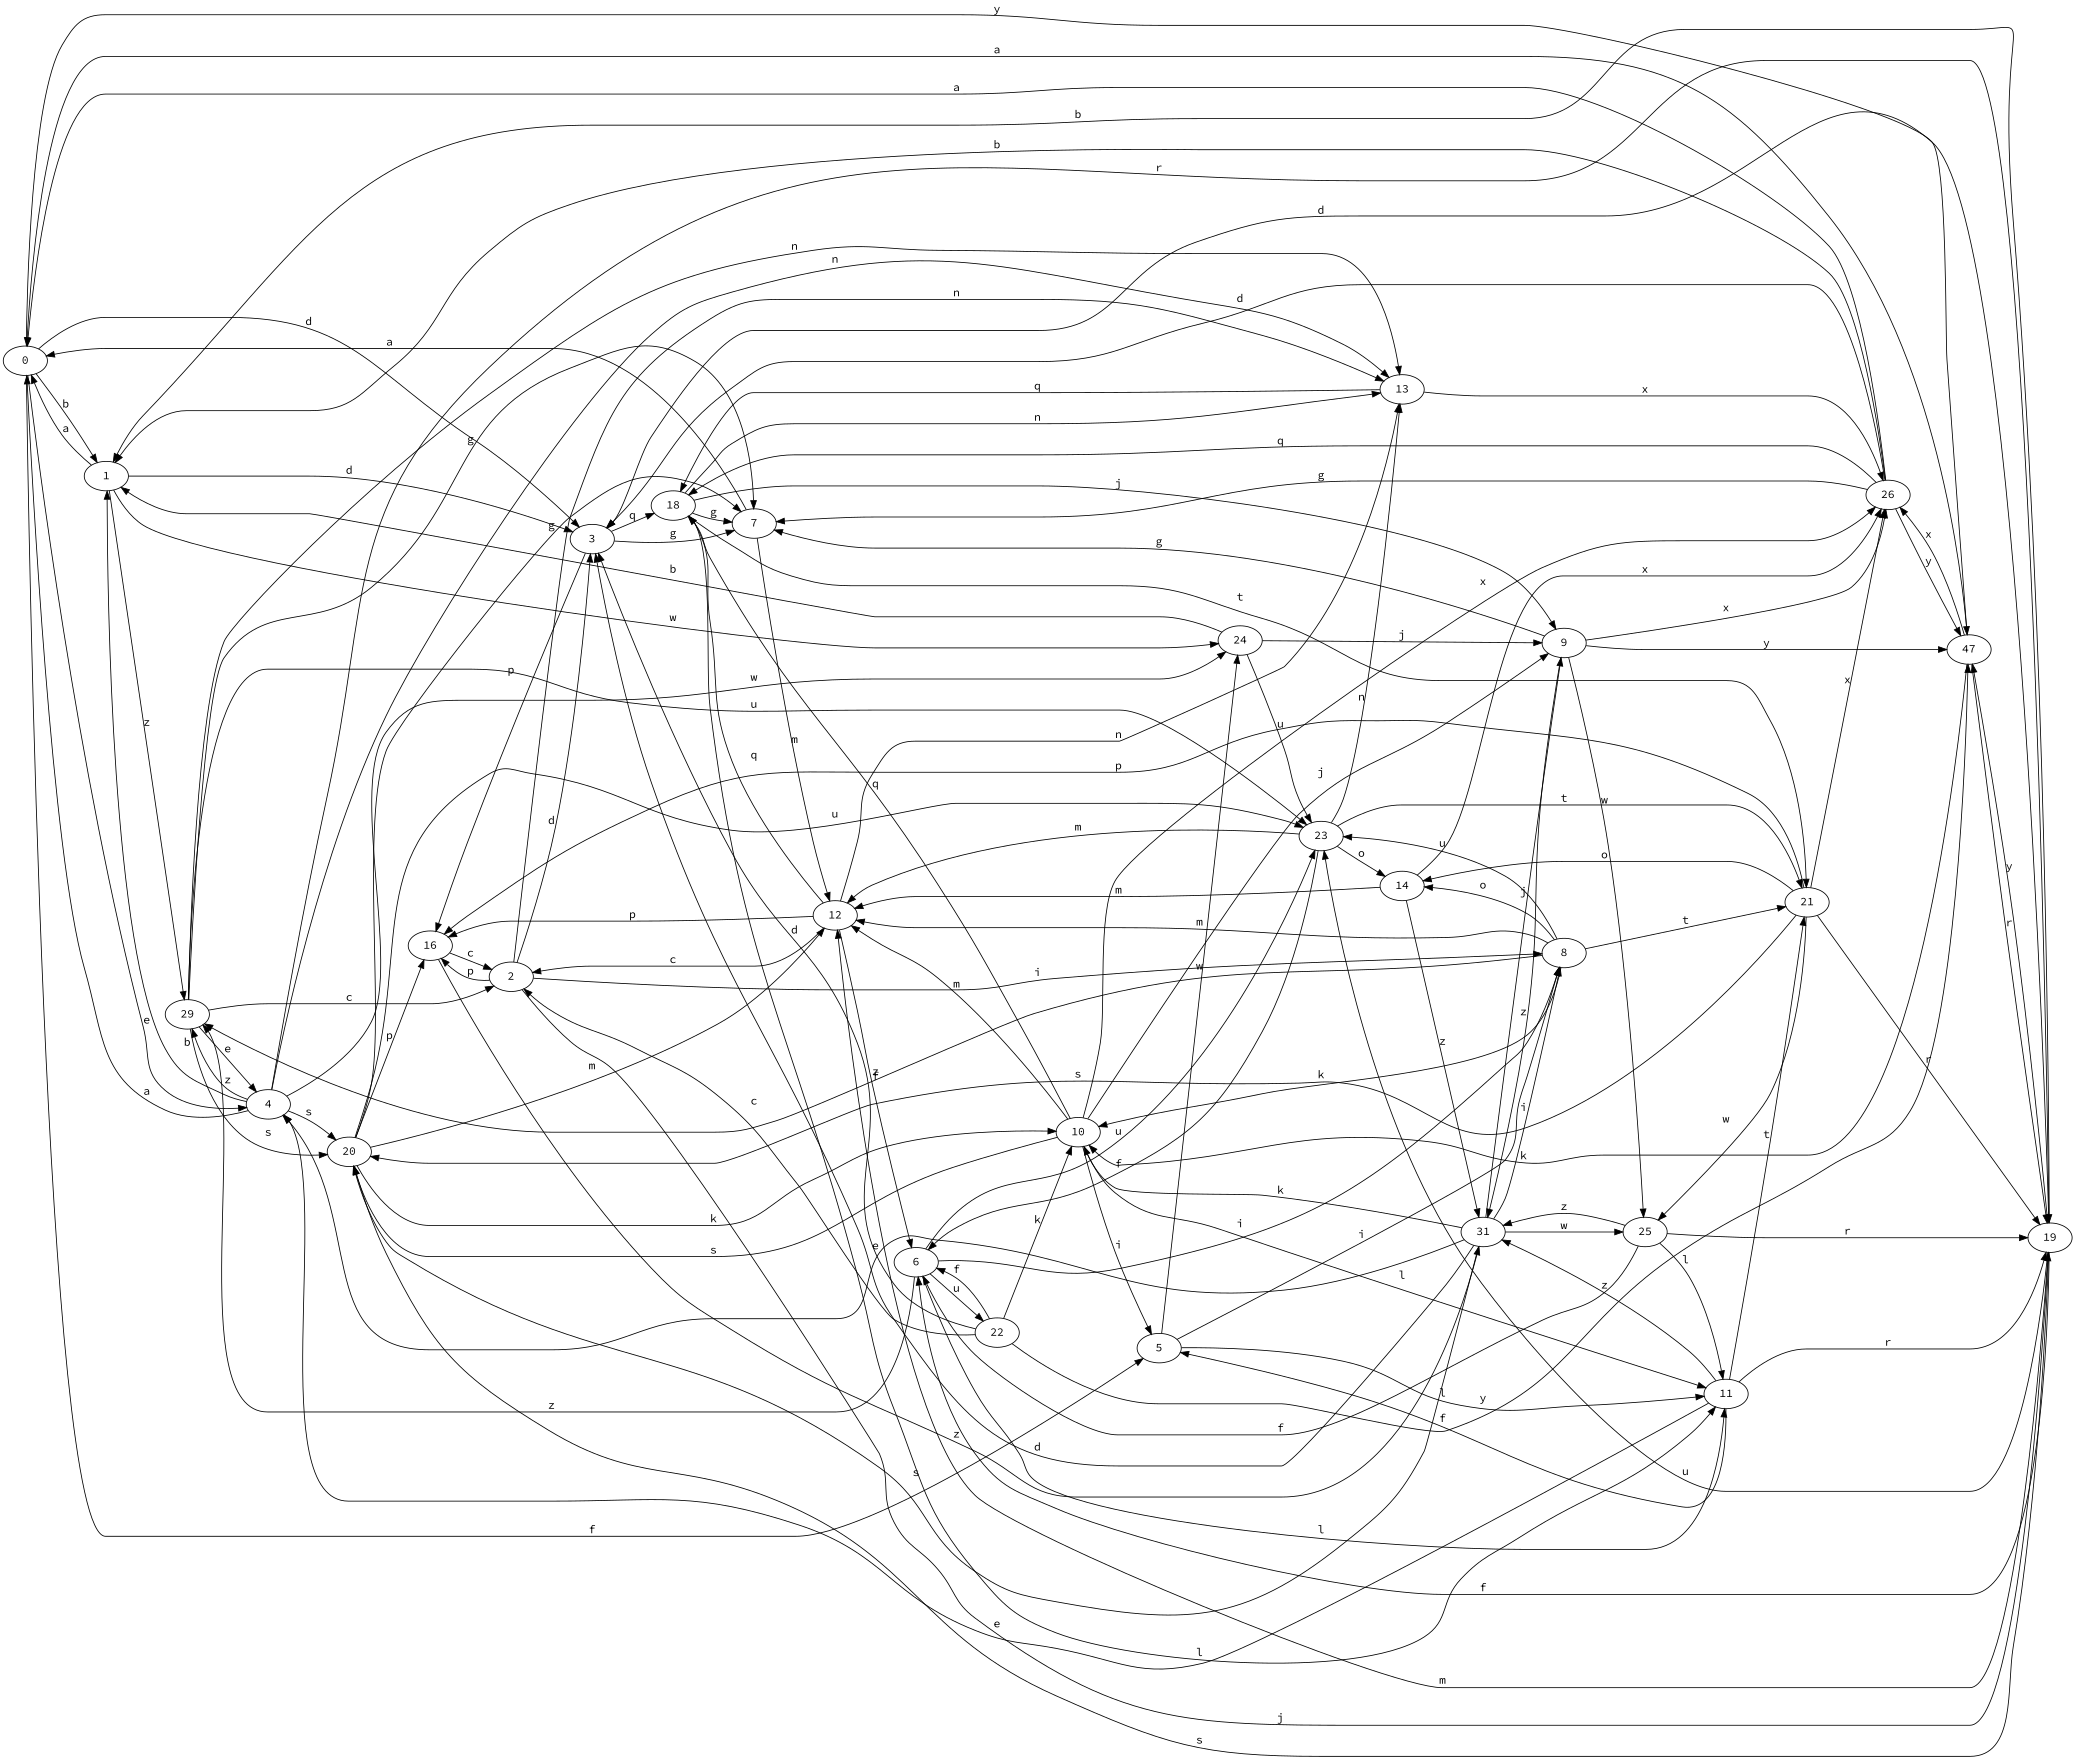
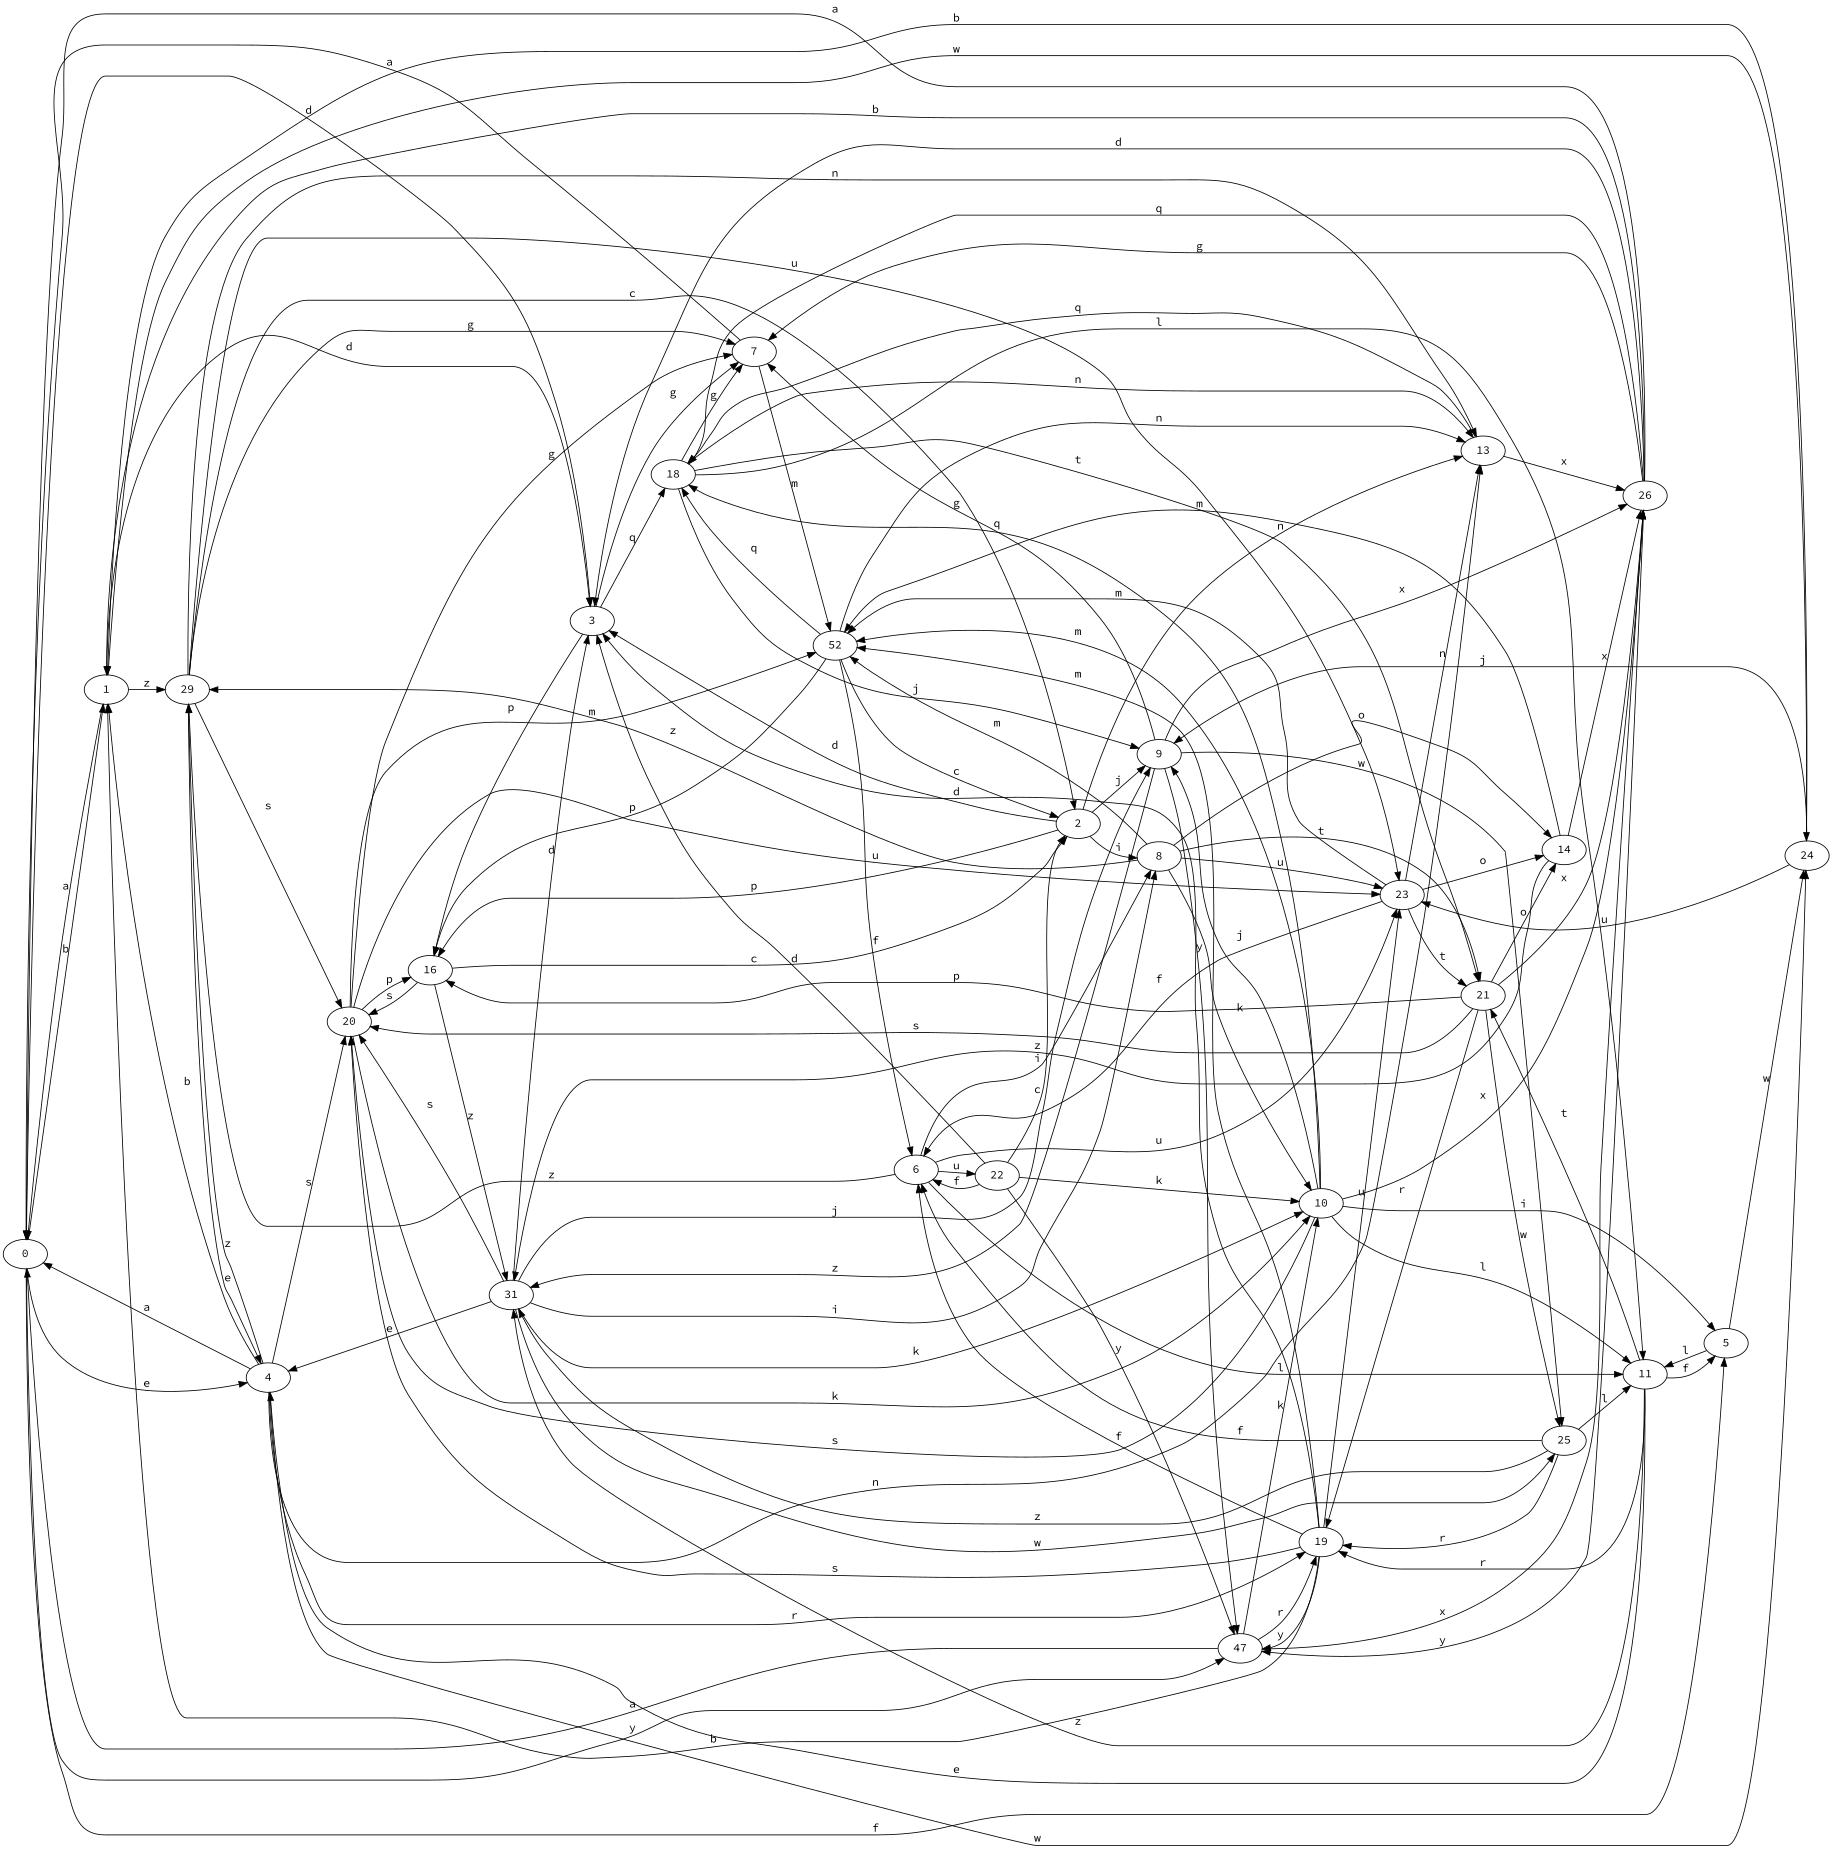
(835, 915) -> (835, 645)
none -> (398, 999)
(1428, 1207) -> none
(1305, 1725) -> (1116, 792)
